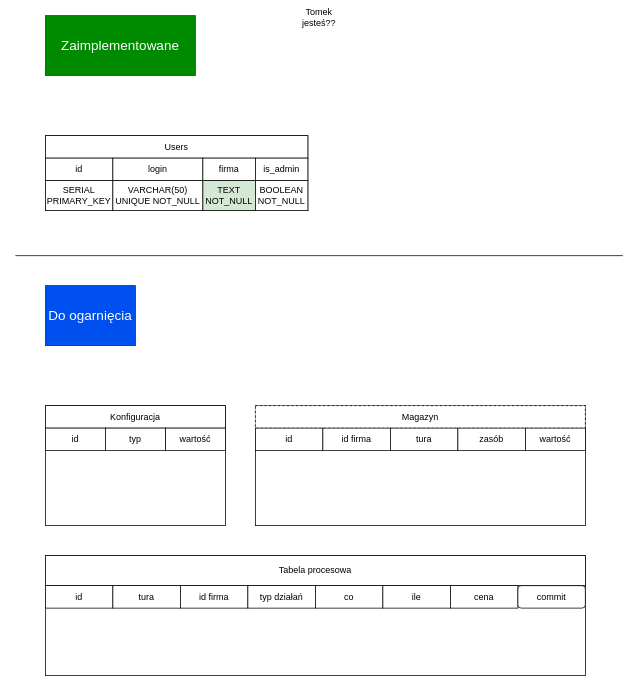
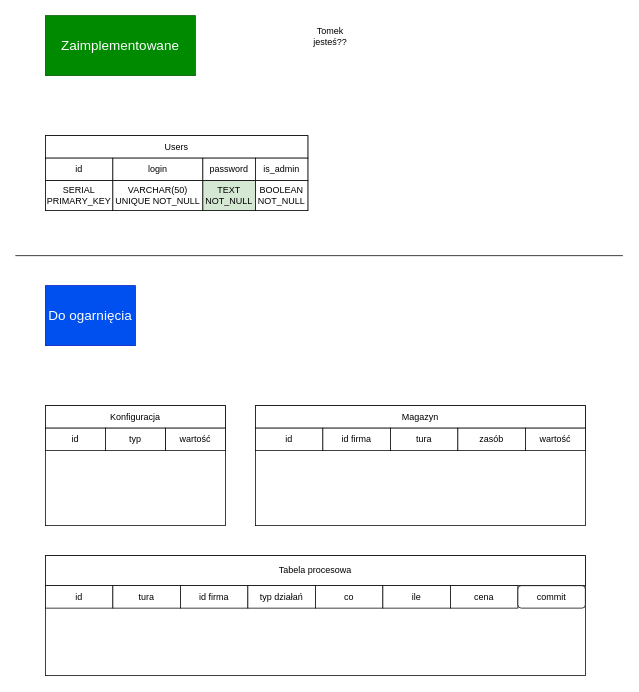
(319, 23) -> (330, 42)
(229, 169) -> (229, 169)
(420, 417) -> (420, 417)
